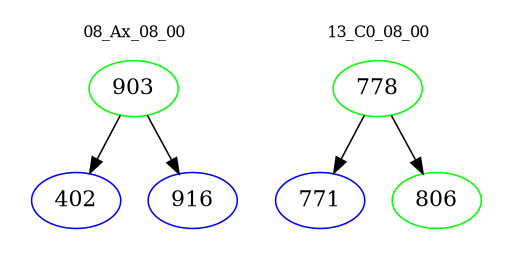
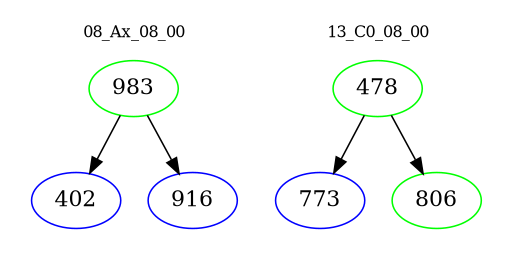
(134, 89) -> (134, 89)
(378, 89) -> (378, 89)
(320, 200) -> (320, 200)
